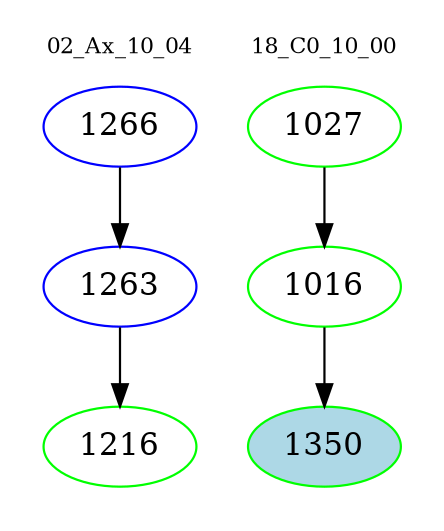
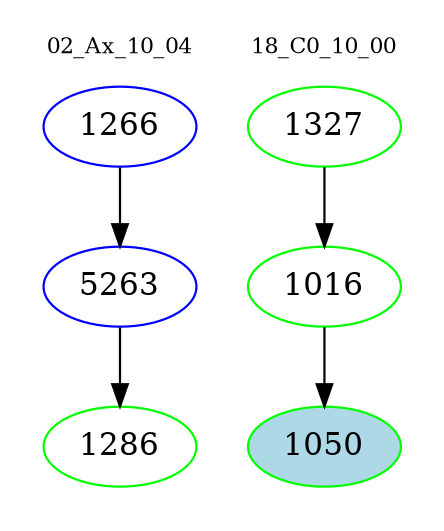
(324, 127) -> (324, 127)
(120, 287) -> (120, 287)
(120, 447) -> (120, 447)
(324, 447) -> (324, 447)
